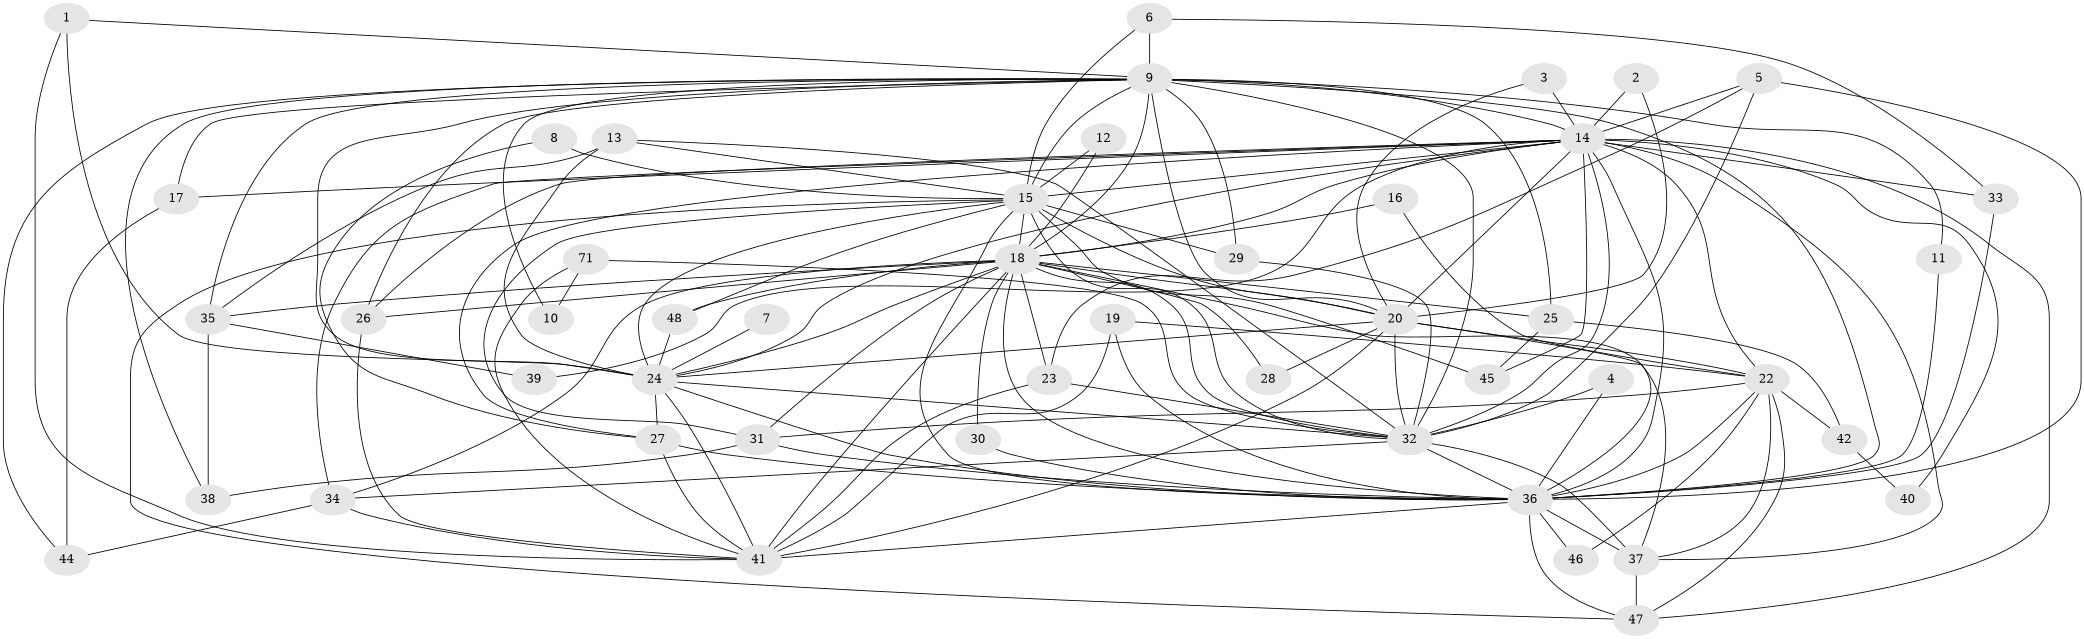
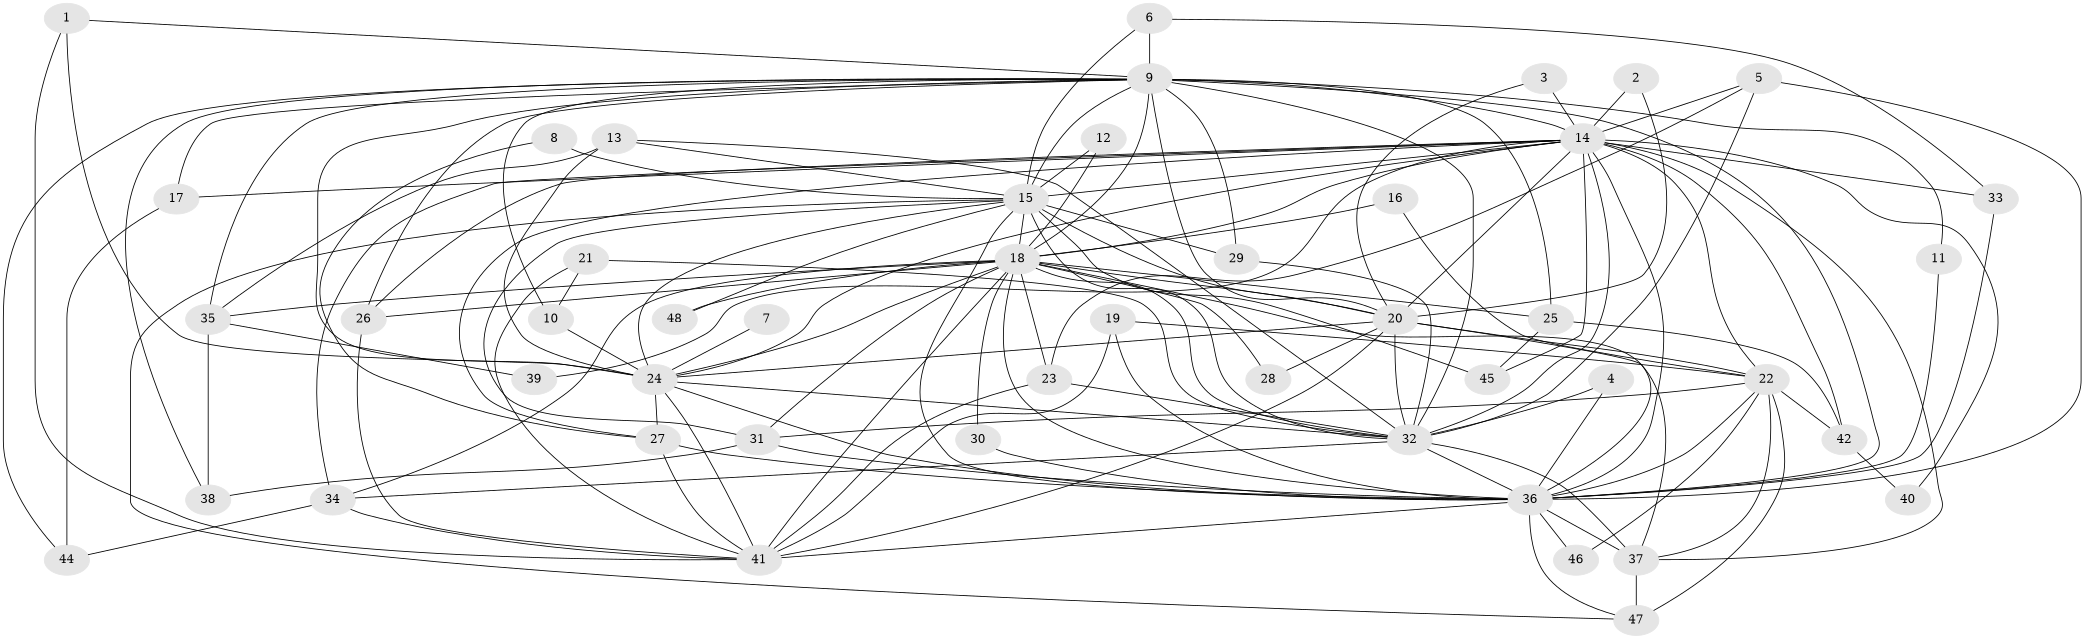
(586, 259) -> (586, 259)
(666, 346) -> (606, 351)
(2049, 369) -> (1762, 249)
